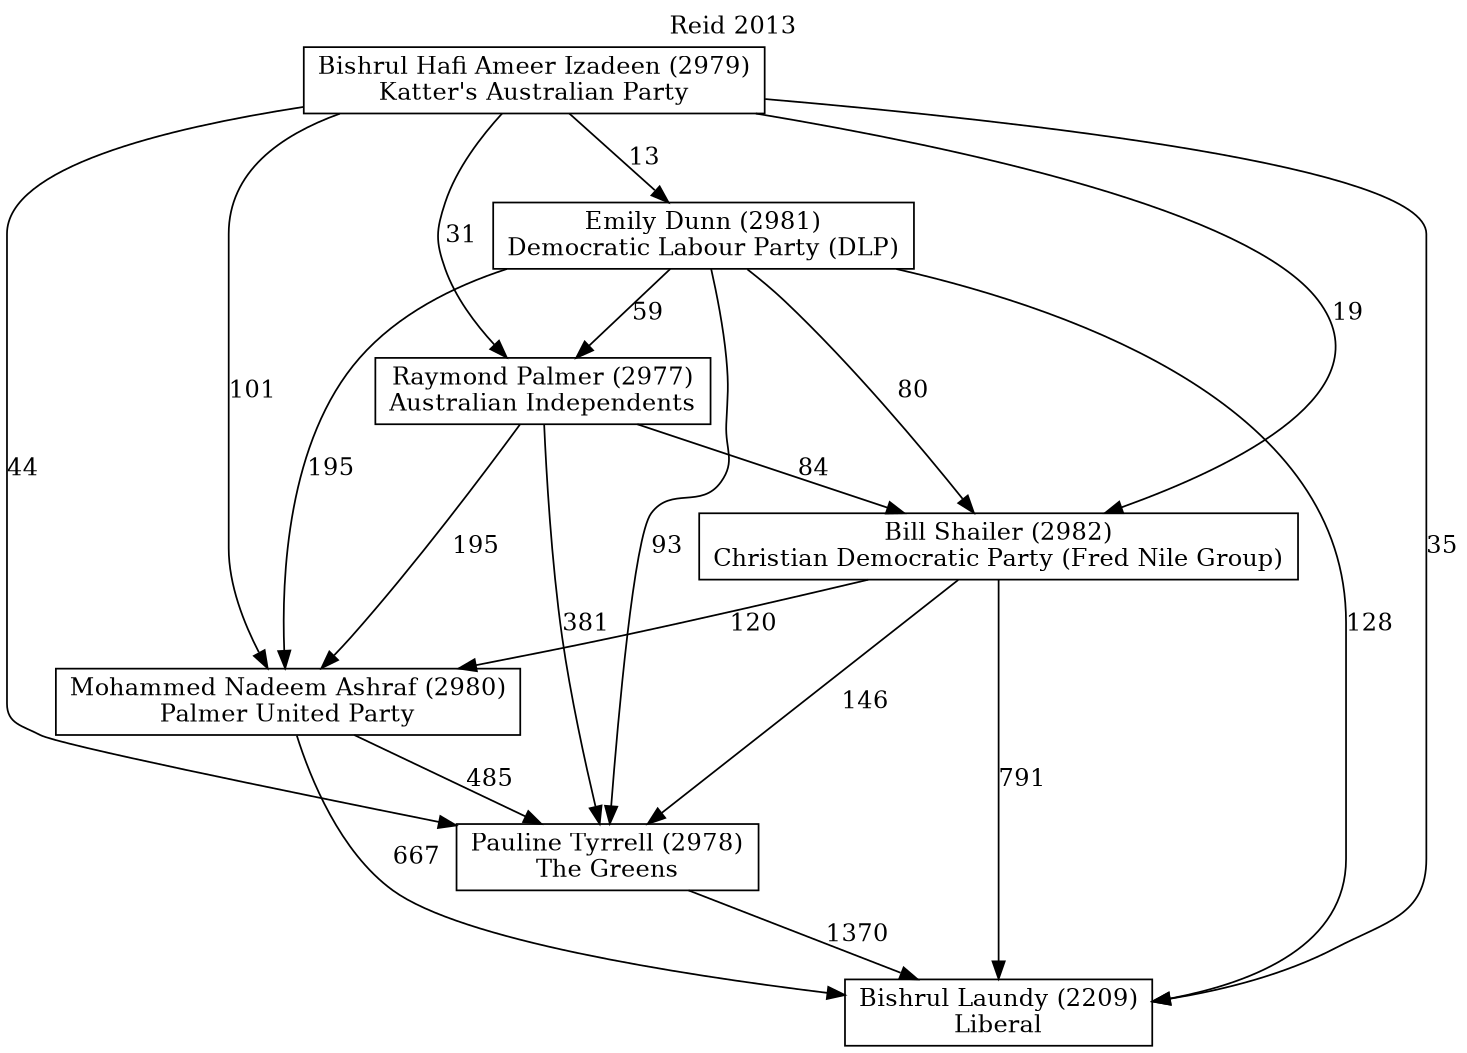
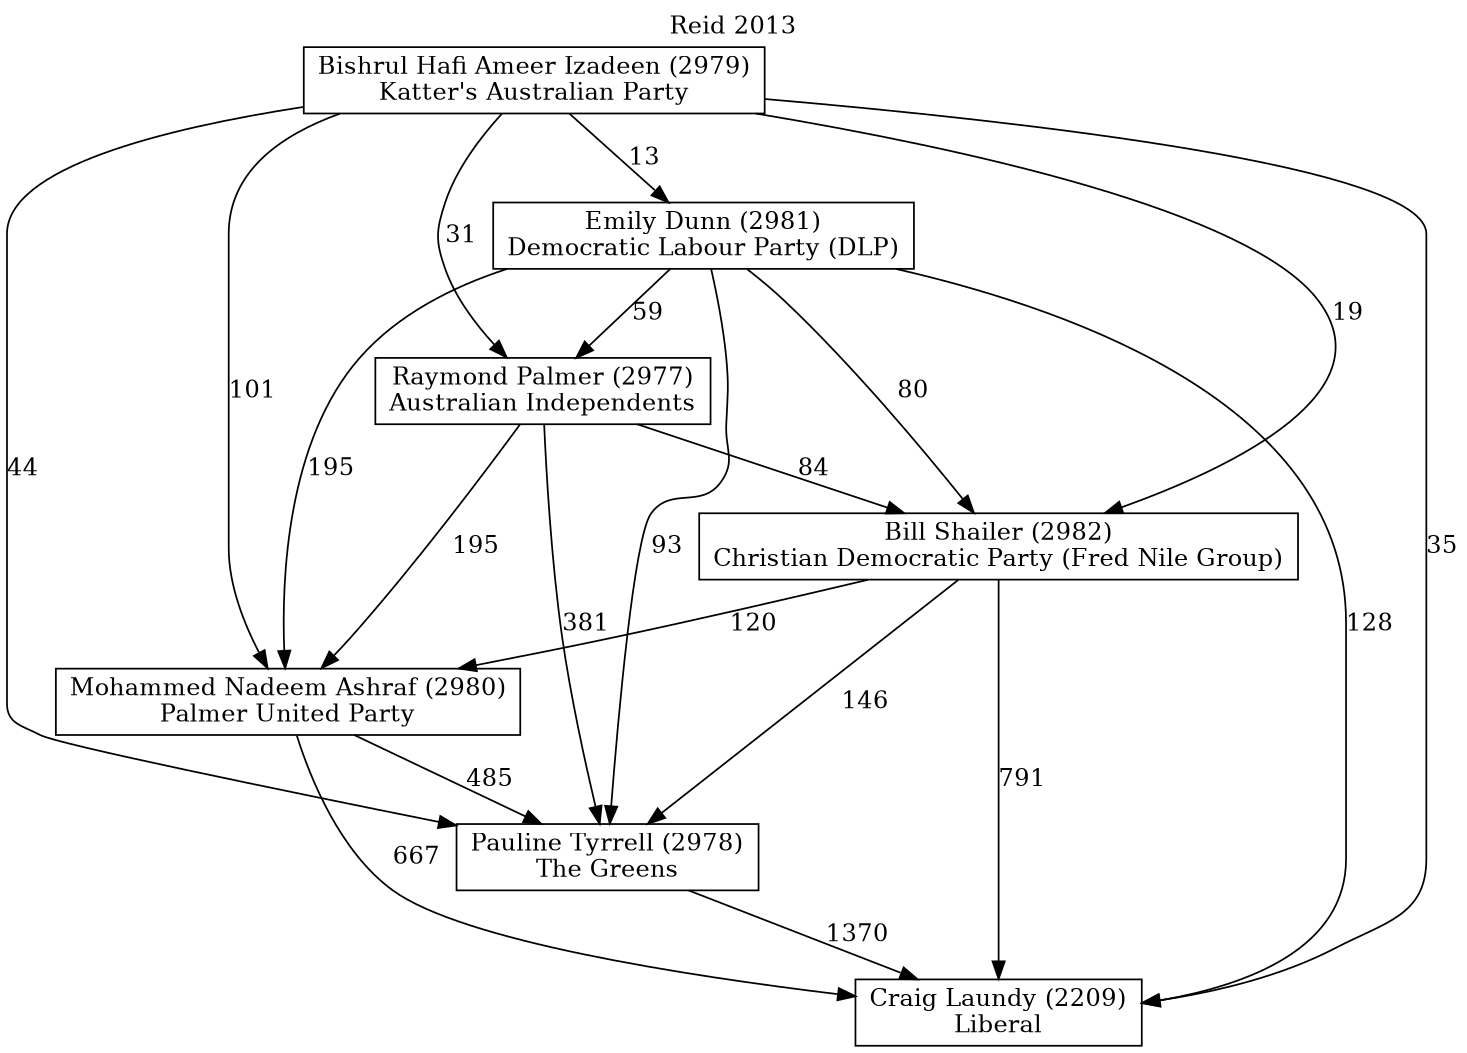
(999, 1013) -> (999, 1013)
